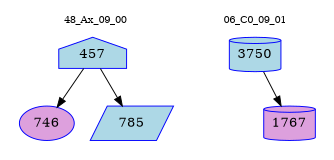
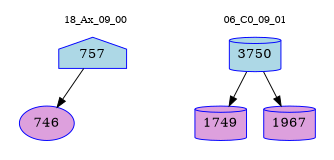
(96, 21) -> (96, 21)
(93, 54) -> (93, 54)
(132, 123) -> none
none -> (221, 123)
(290, 123) -> (290, 123)
